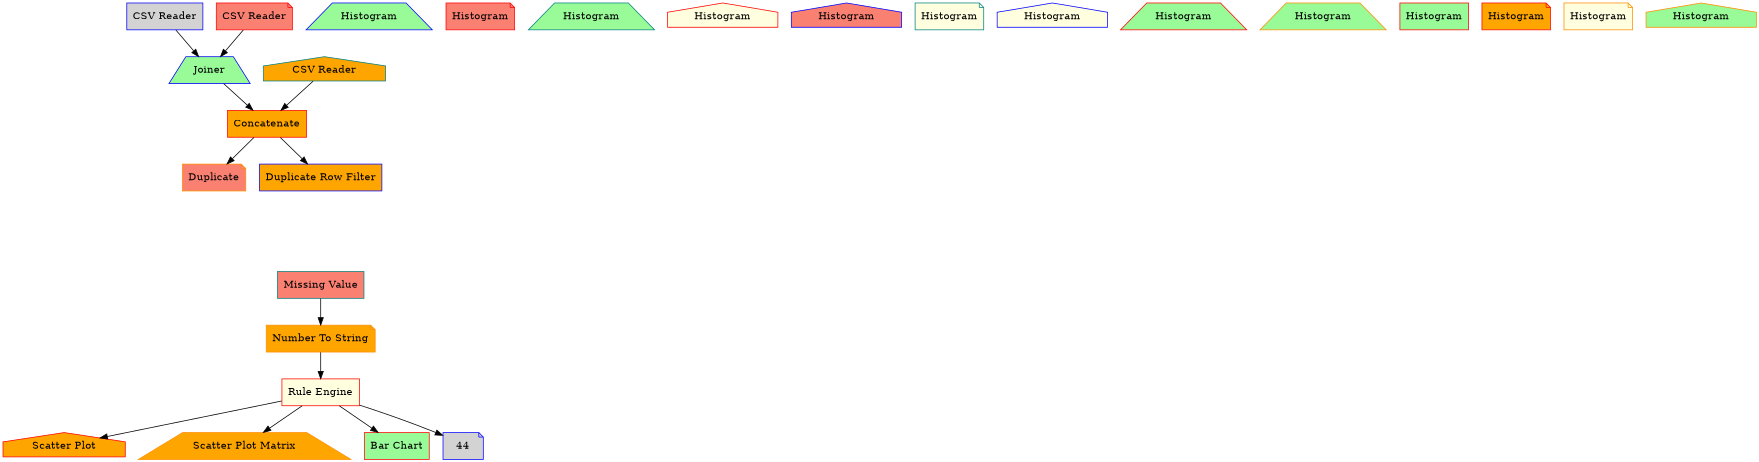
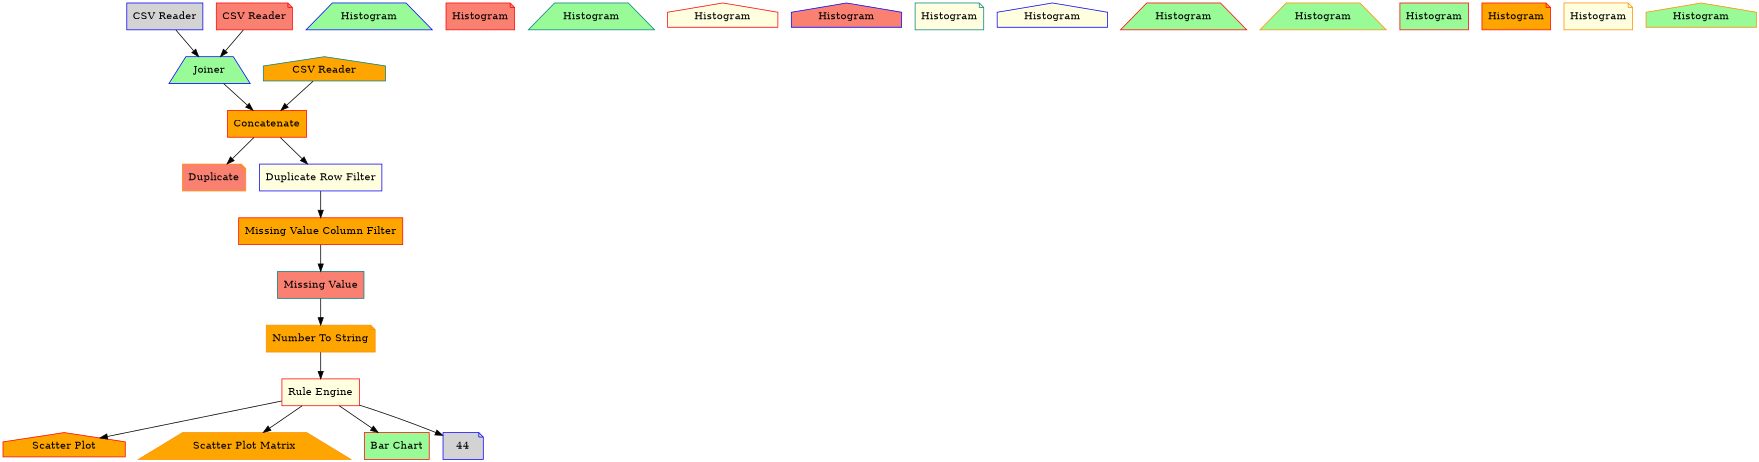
(321, 178) -> (321, 178)
none -> (321, 231)
